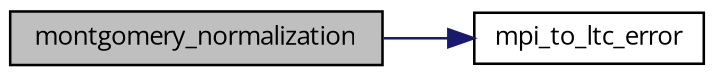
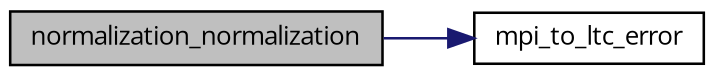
(196, 38) -> (196, 38)
